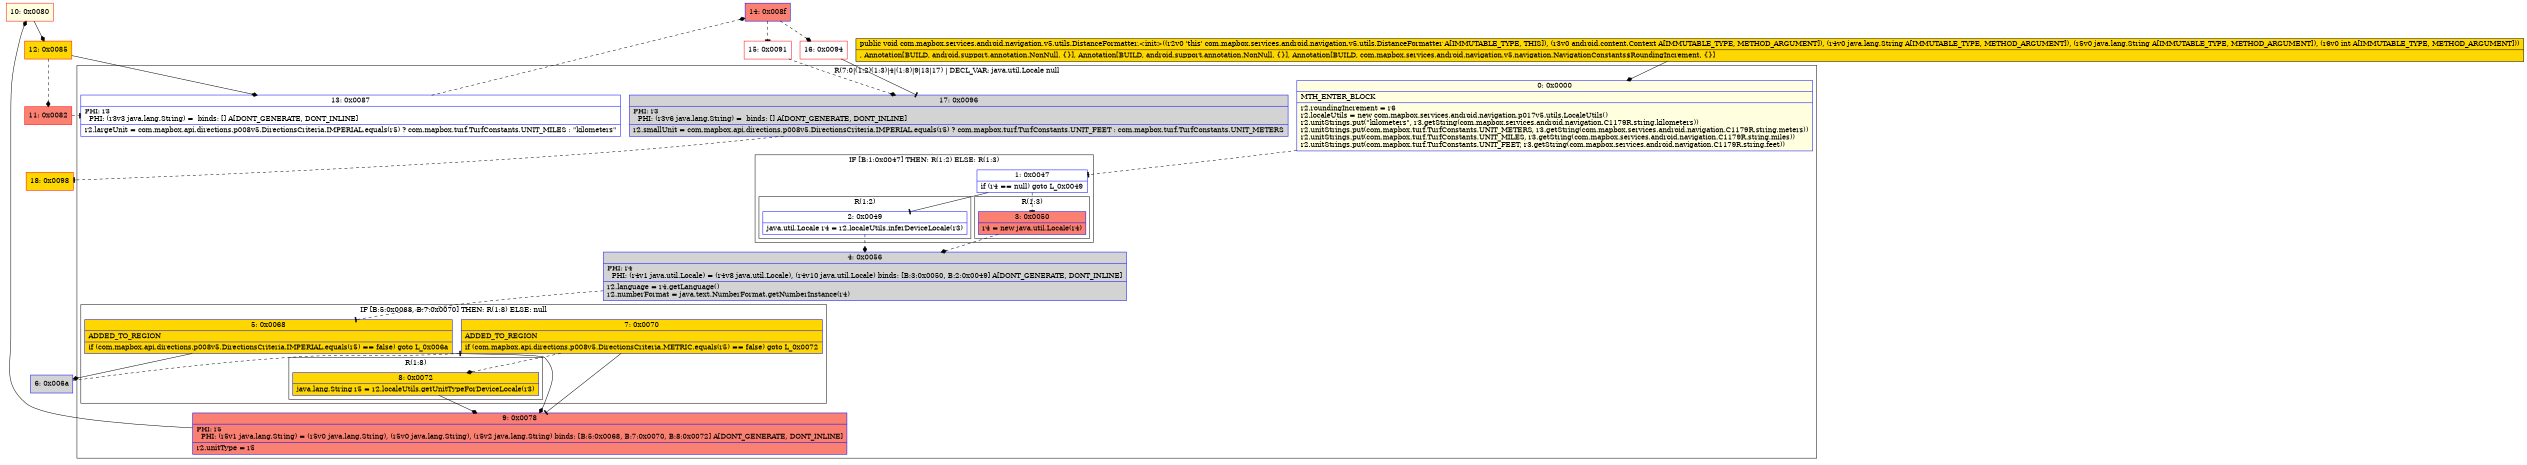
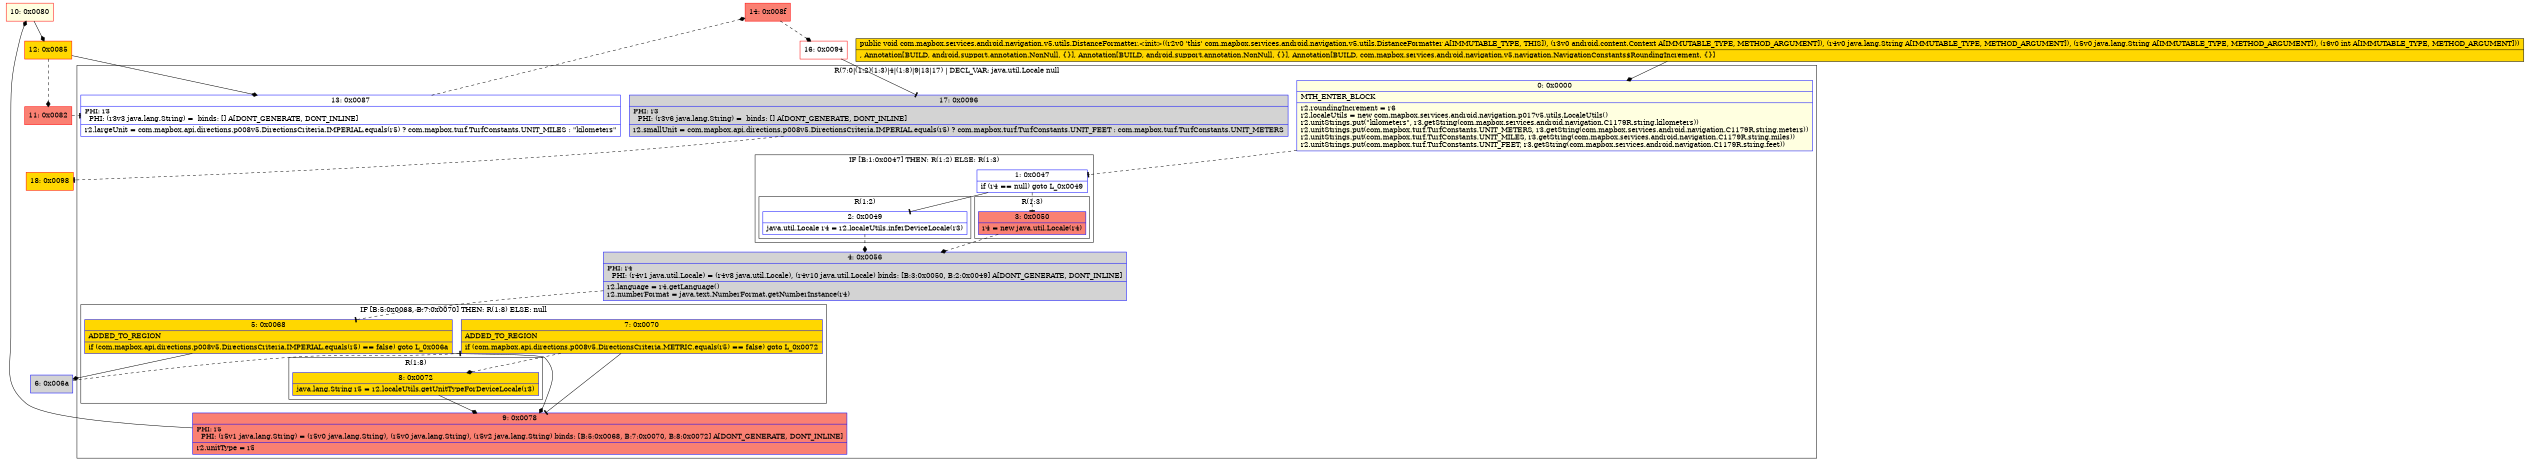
(768, 12) -> (768, 12)
(768, 50) -> none
